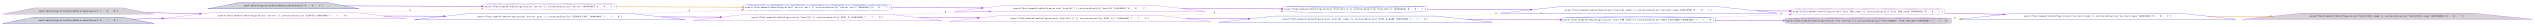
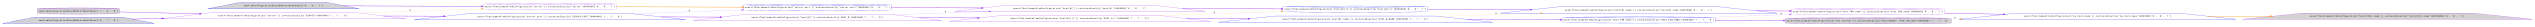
(78, 11) -> (78, 11)
